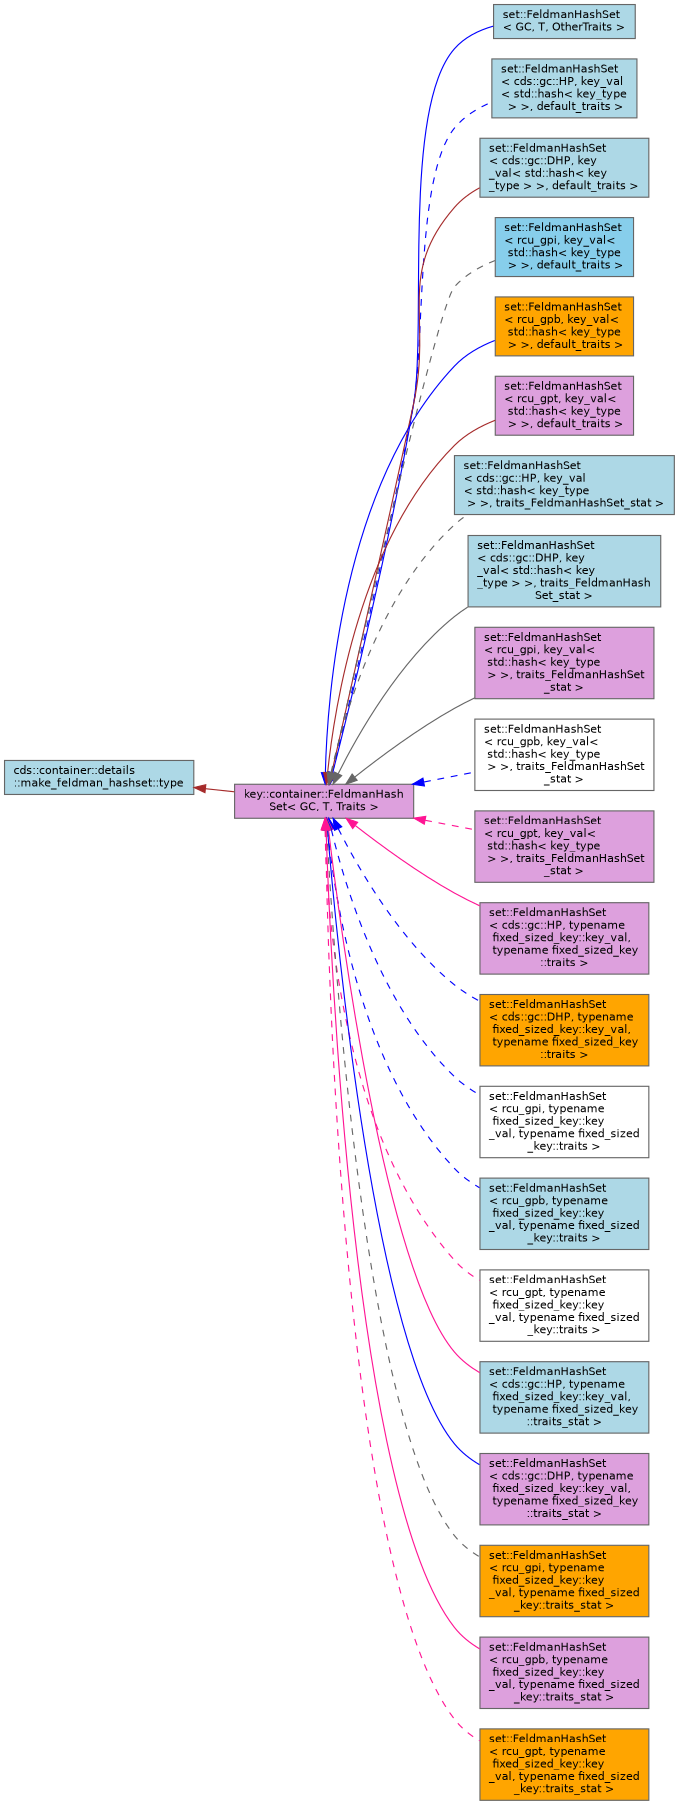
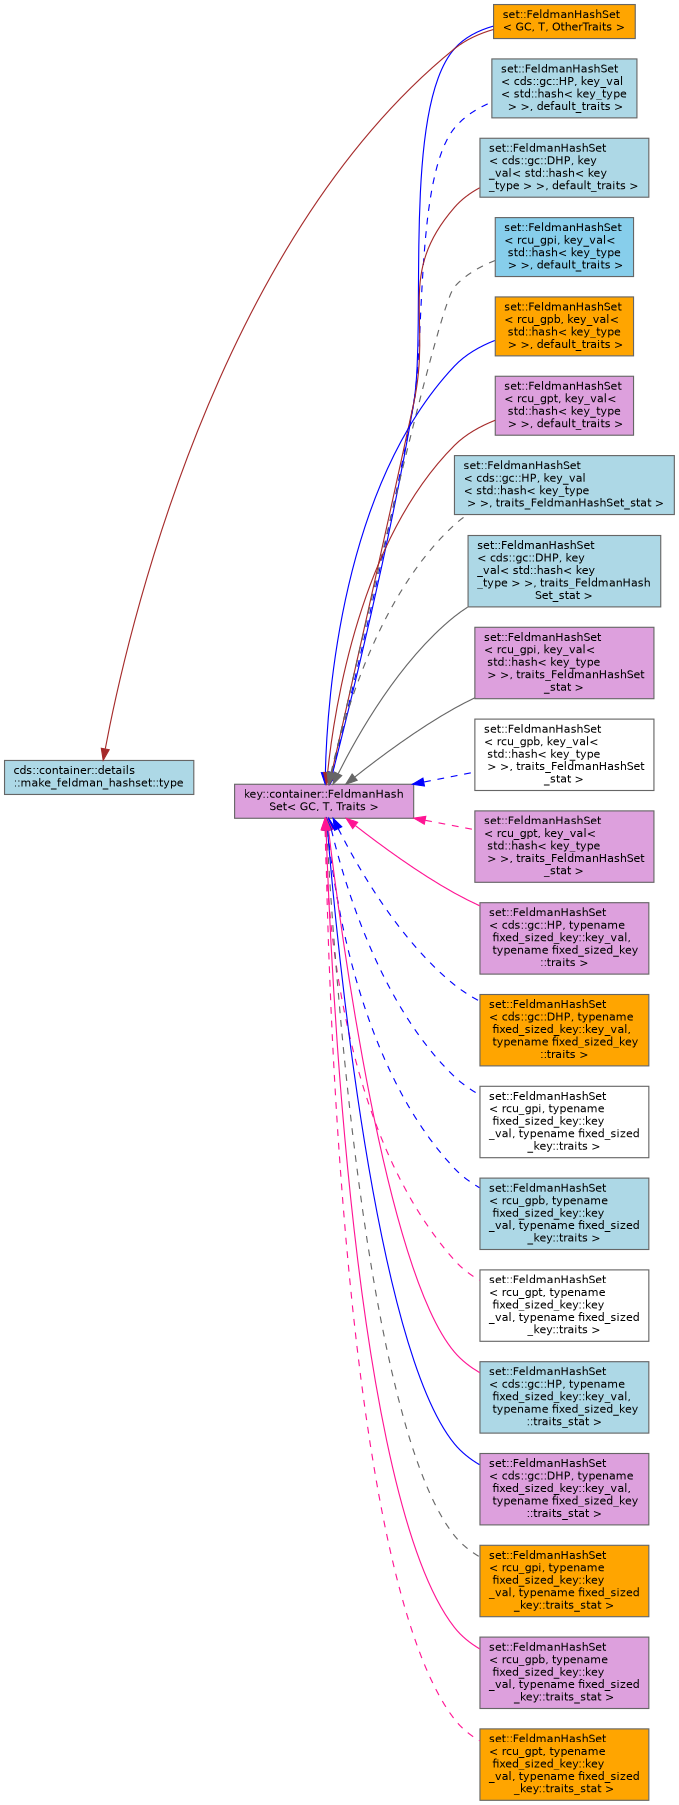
(564, 22) -> (564, 22)
(220, 790) -> (234, 350)
